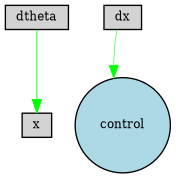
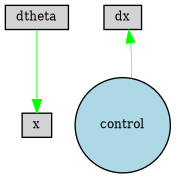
(115, 47) -> (132, 61)
